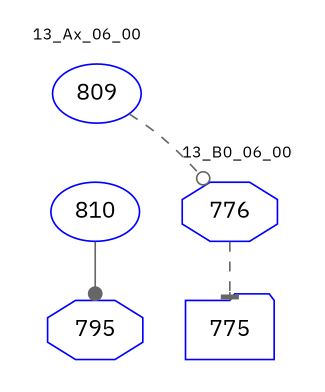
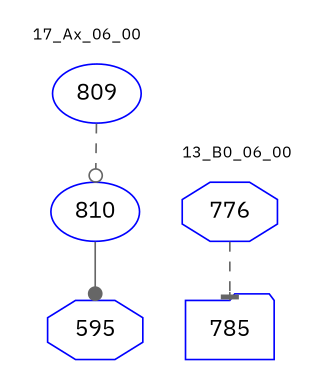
(88, 35) -> (88, 35)
(179, 153) -> (96, 146)
(95, 330) -> (95, 330)
(230, 330) -> (230, 330)
